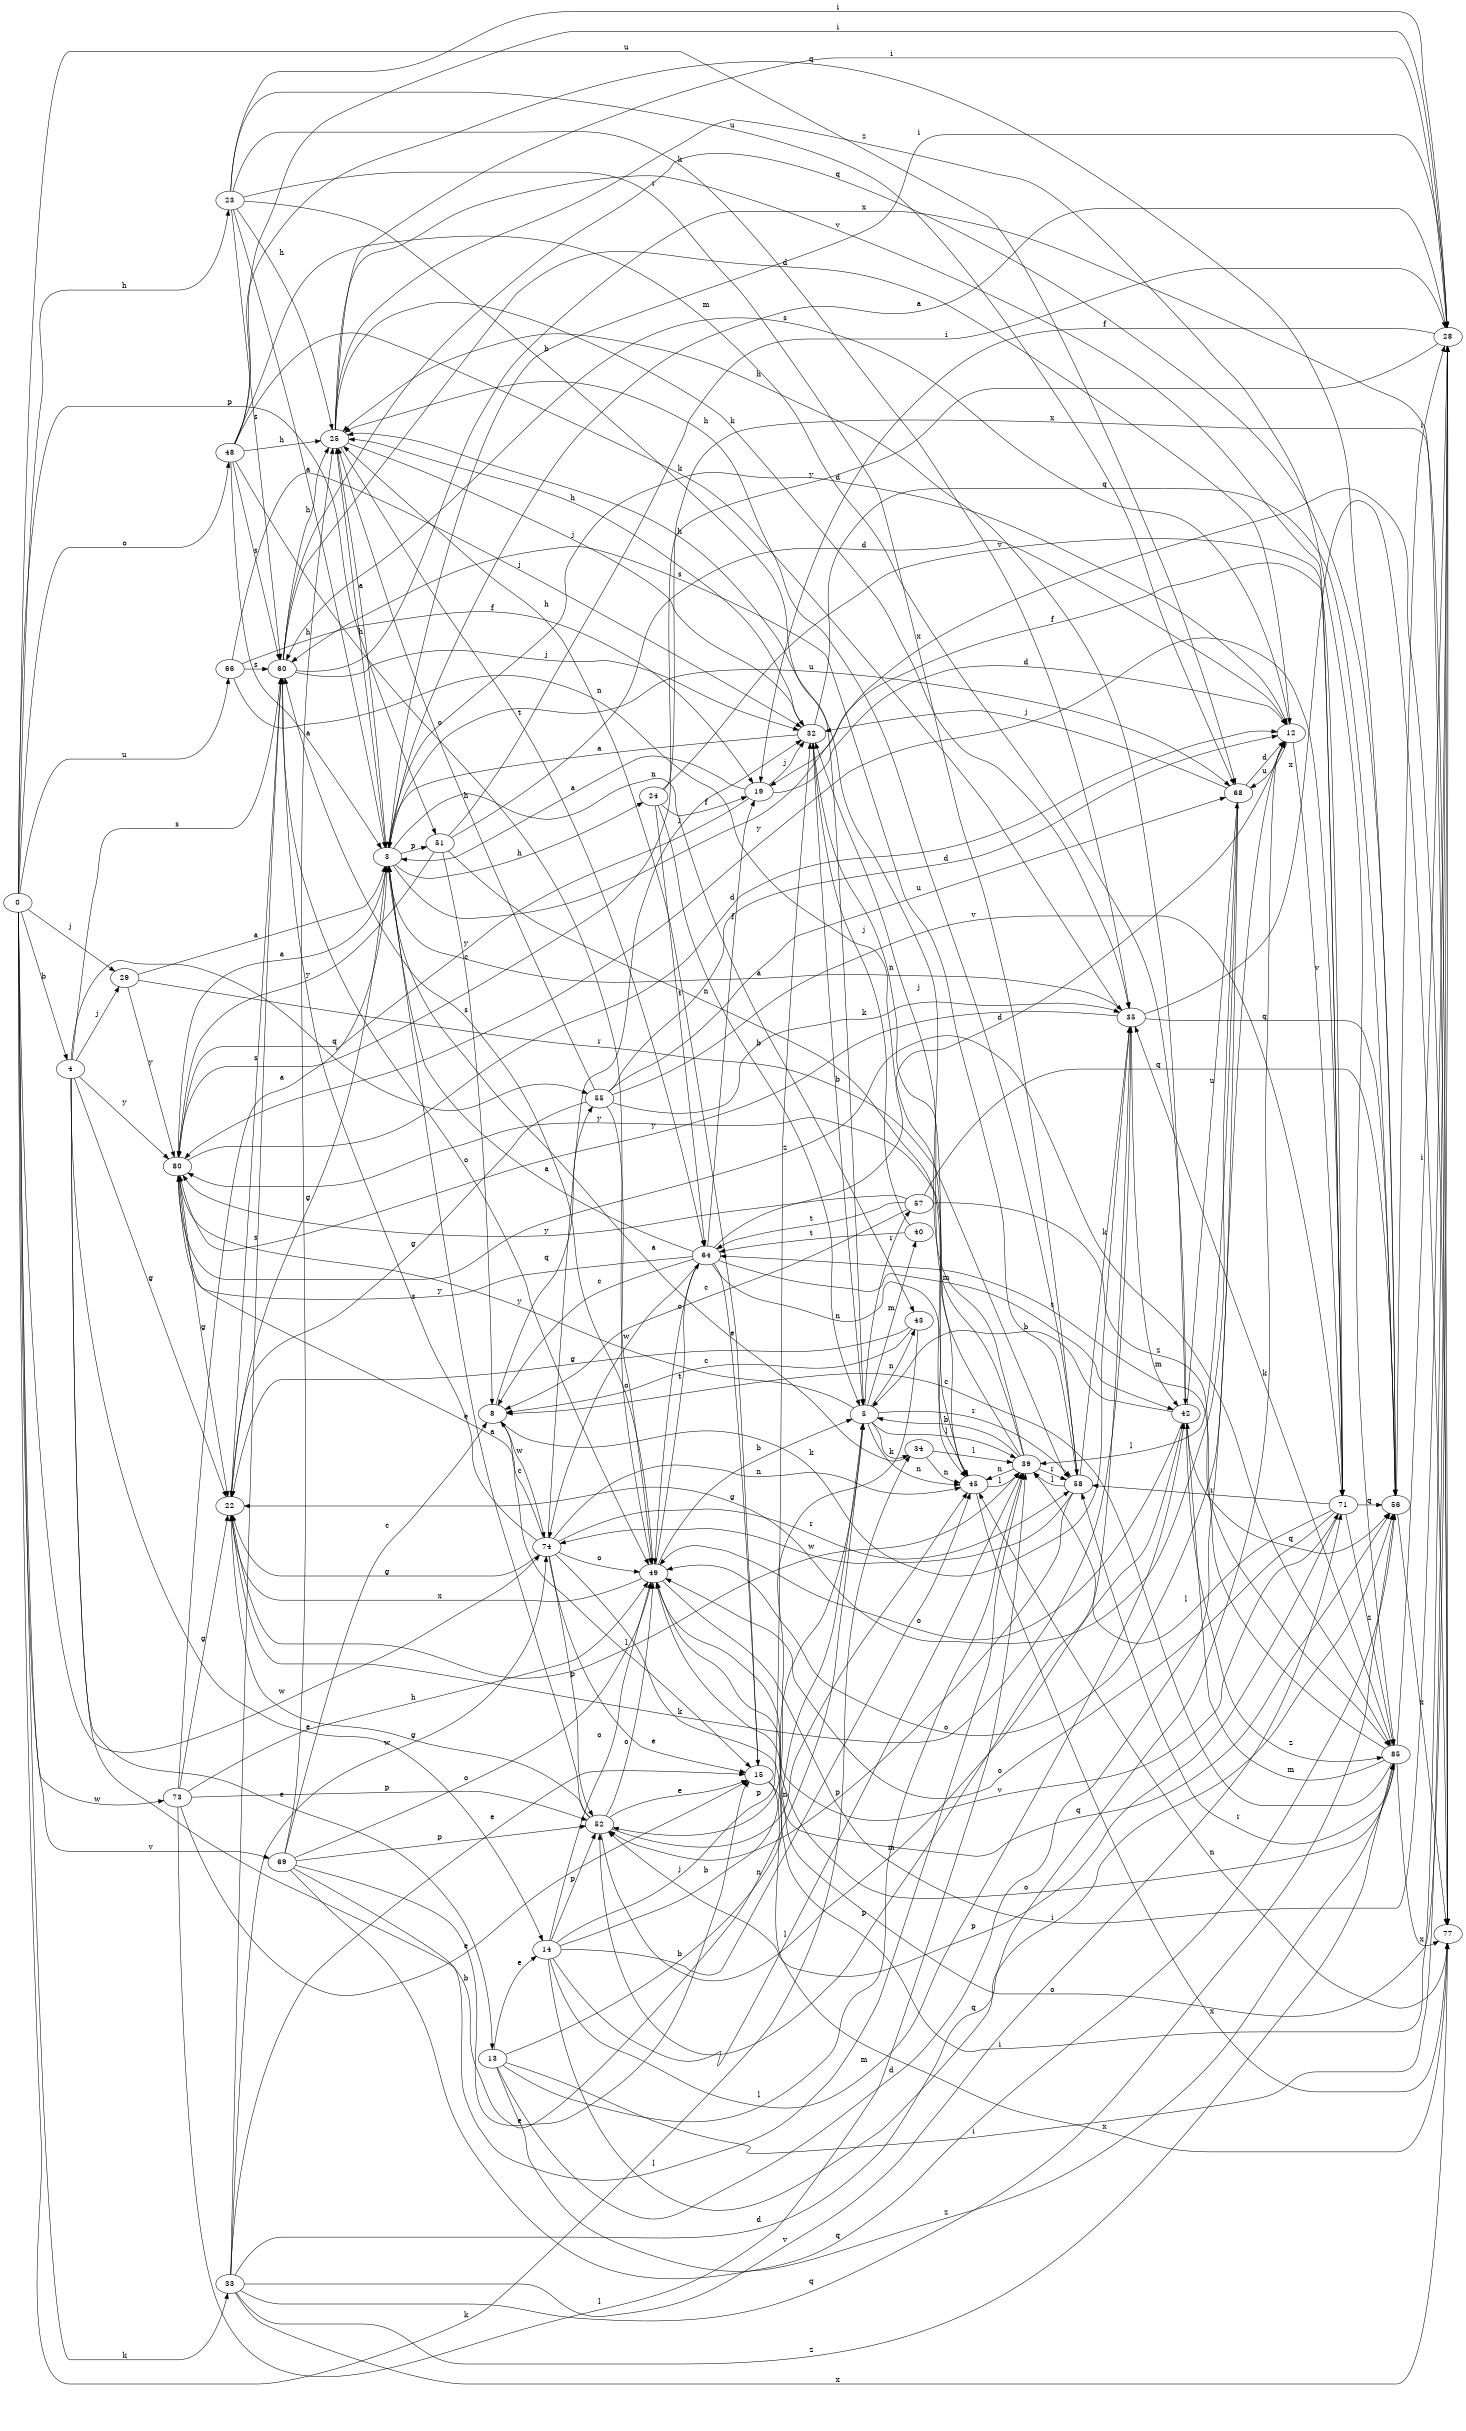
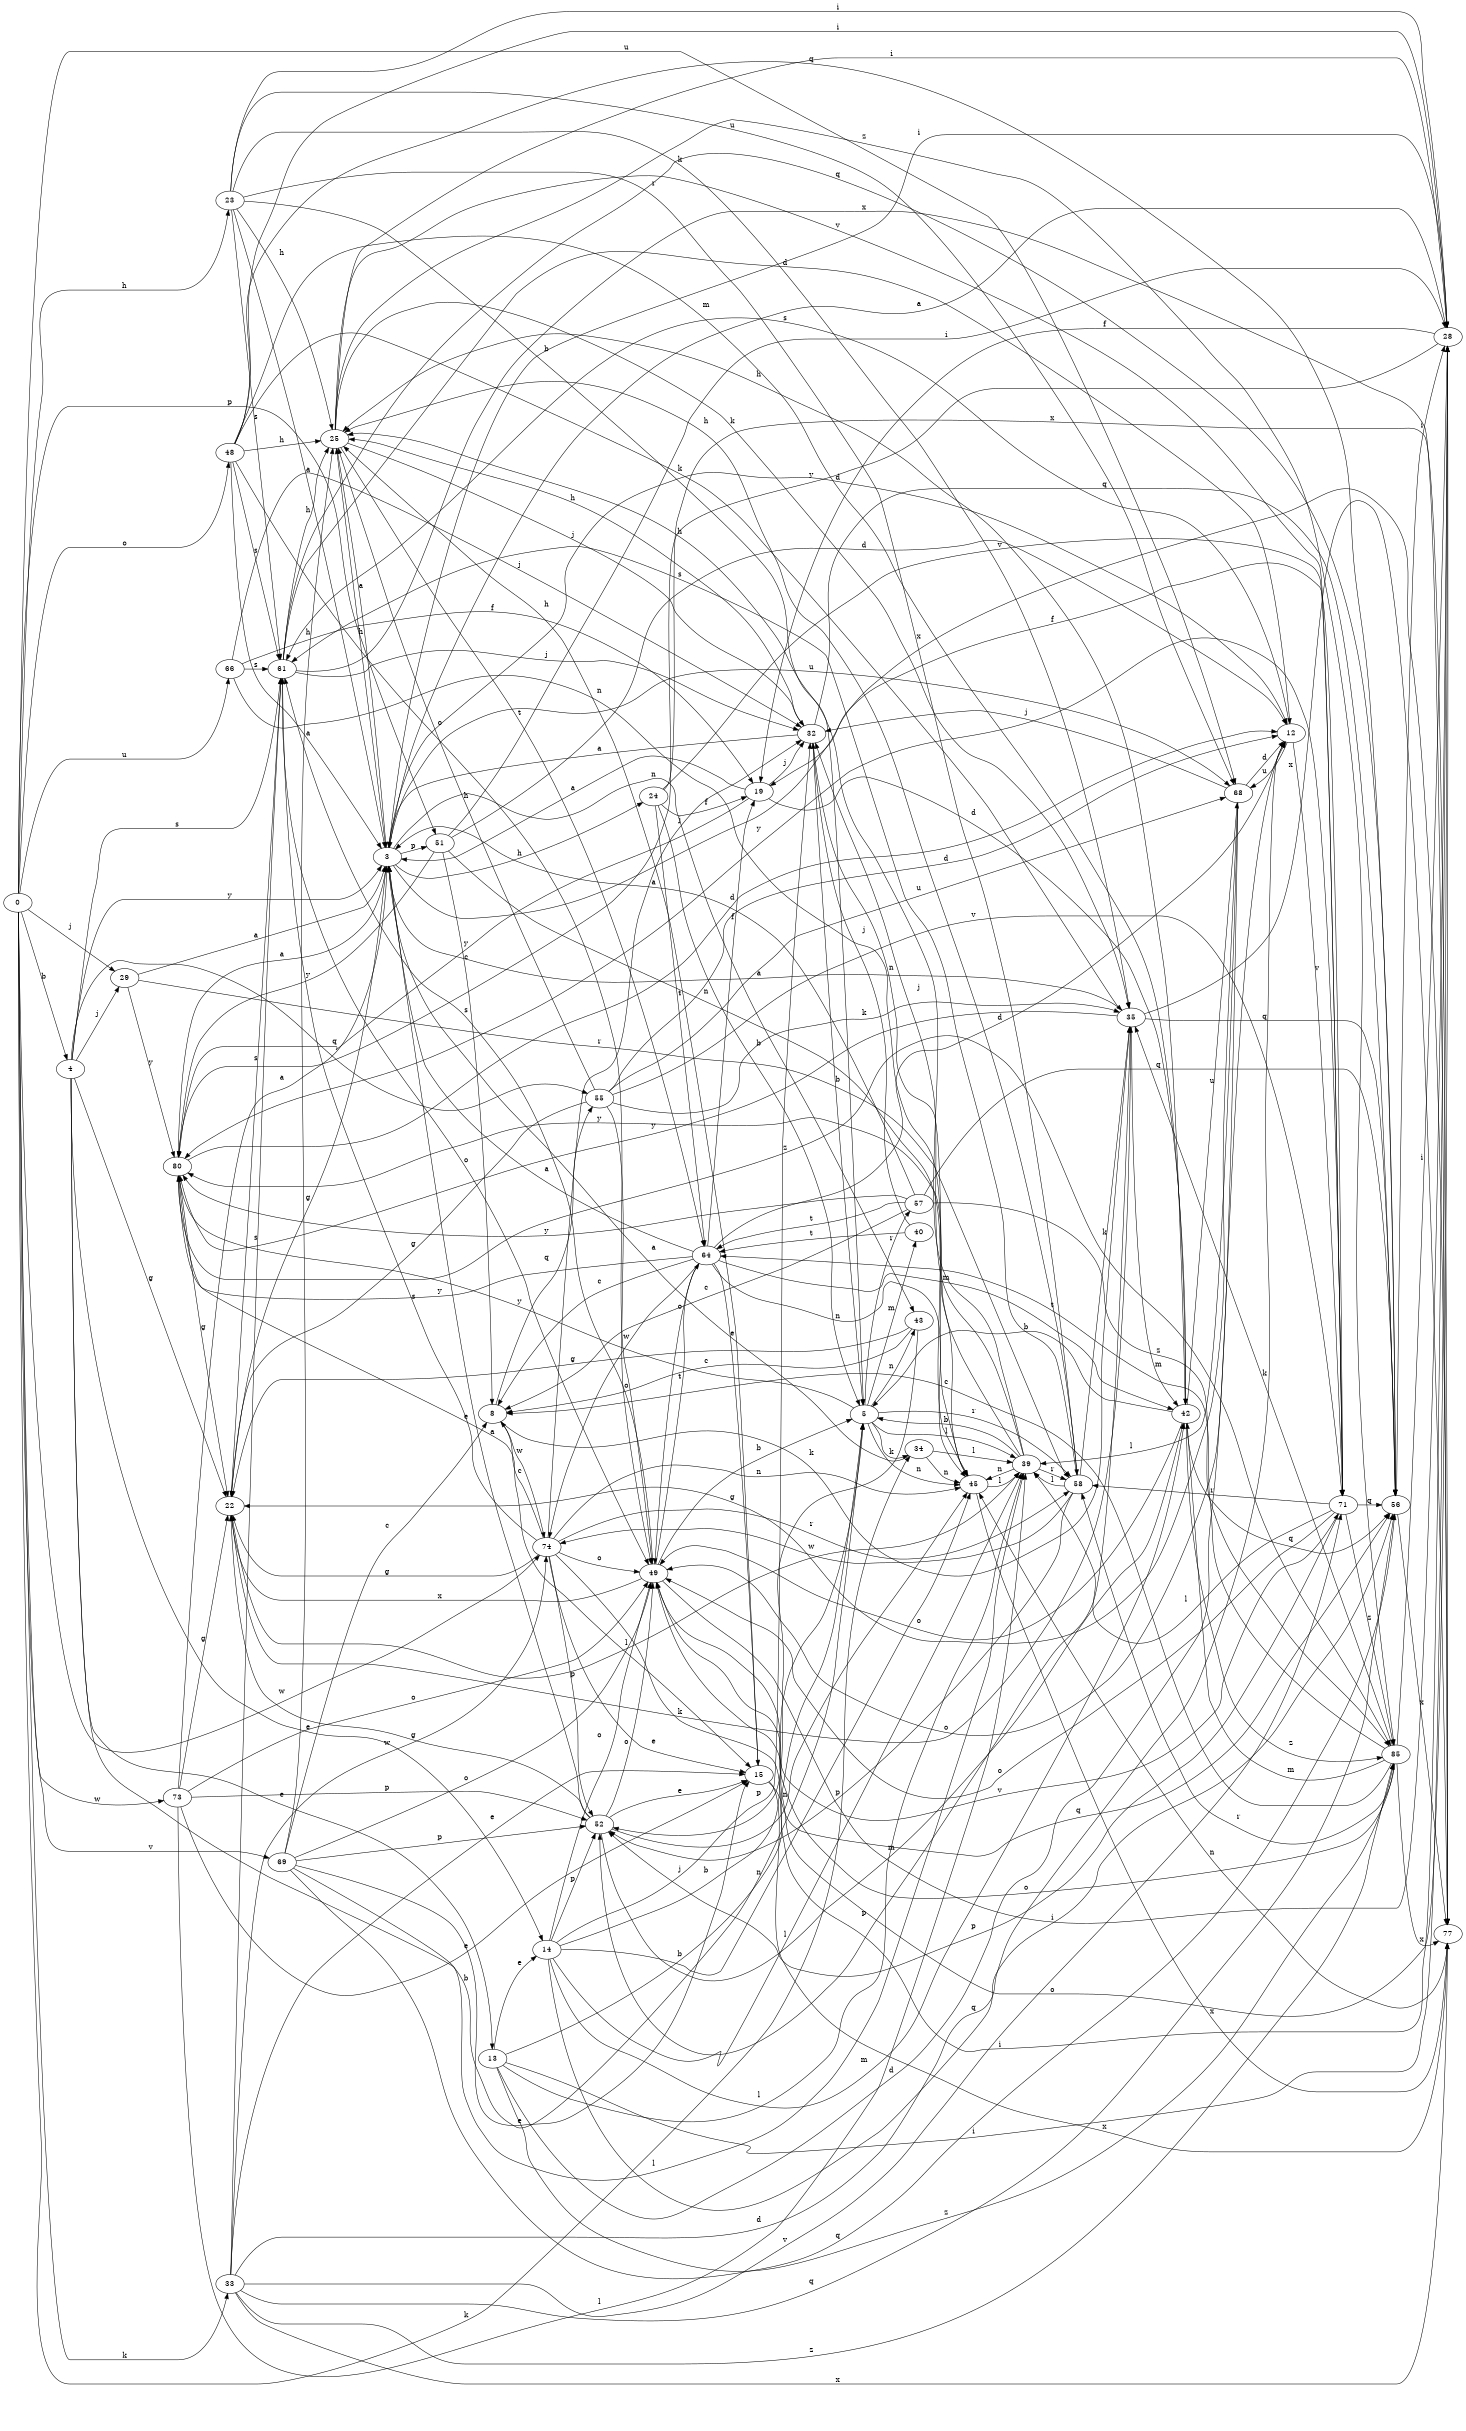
(1009, 666) -> (1129, 965)
(282, 669) -> (282, 669)
none -> (744, 916)
(122, 1116) -> (170, 900)
(414, 1698) -> (414, 1698)
